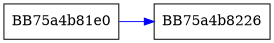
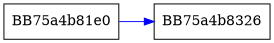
(212, 22) -> (212, 22)
